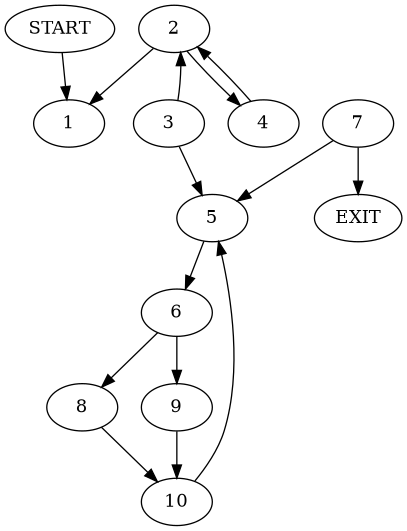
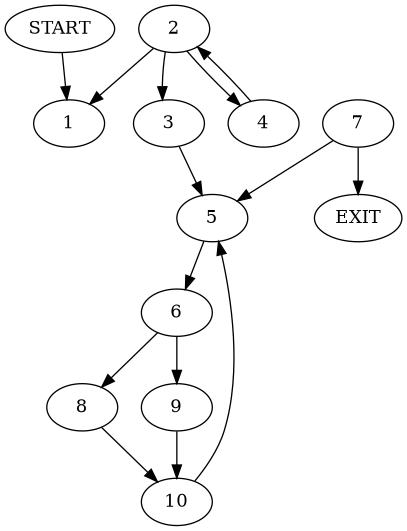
(180, 83) -> (163, 69)
